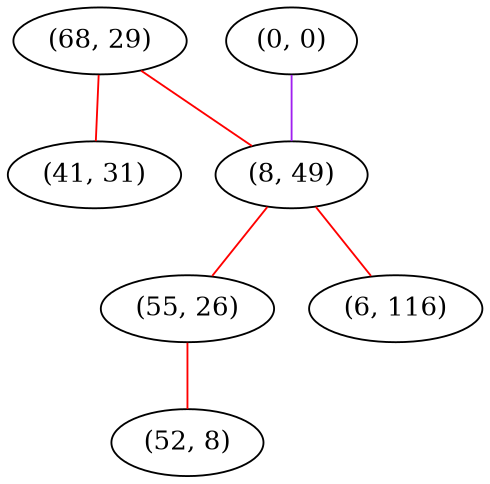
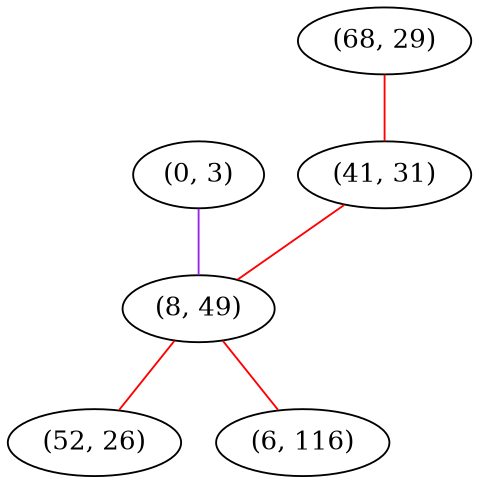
(292, 41) -> (199, 175)
(197, 108) -> (291, 242)
(187, 309) -> (94, 443)
(187, 443) -> none
